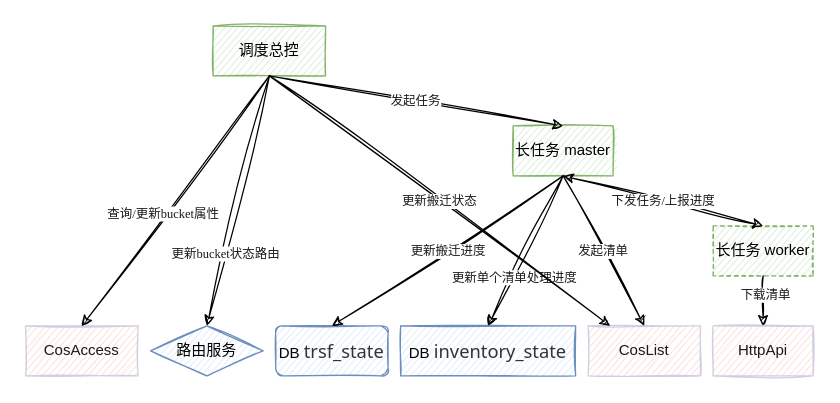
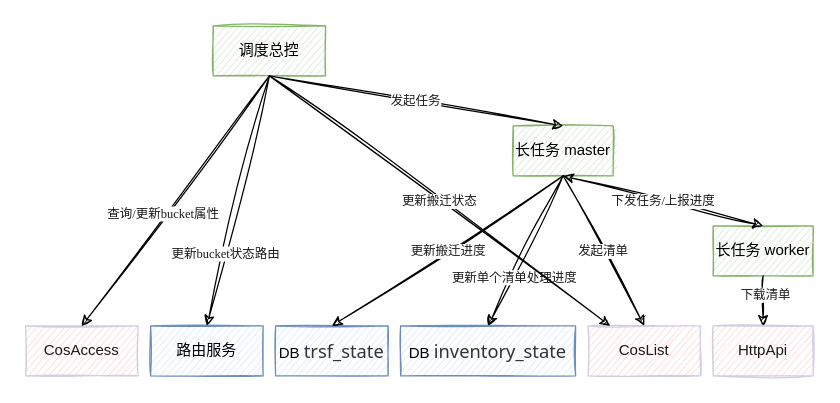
(763, 251) -> (763, 251)
(207, 351) -> (207, 351)
(332, 351) -> (332, 351)
